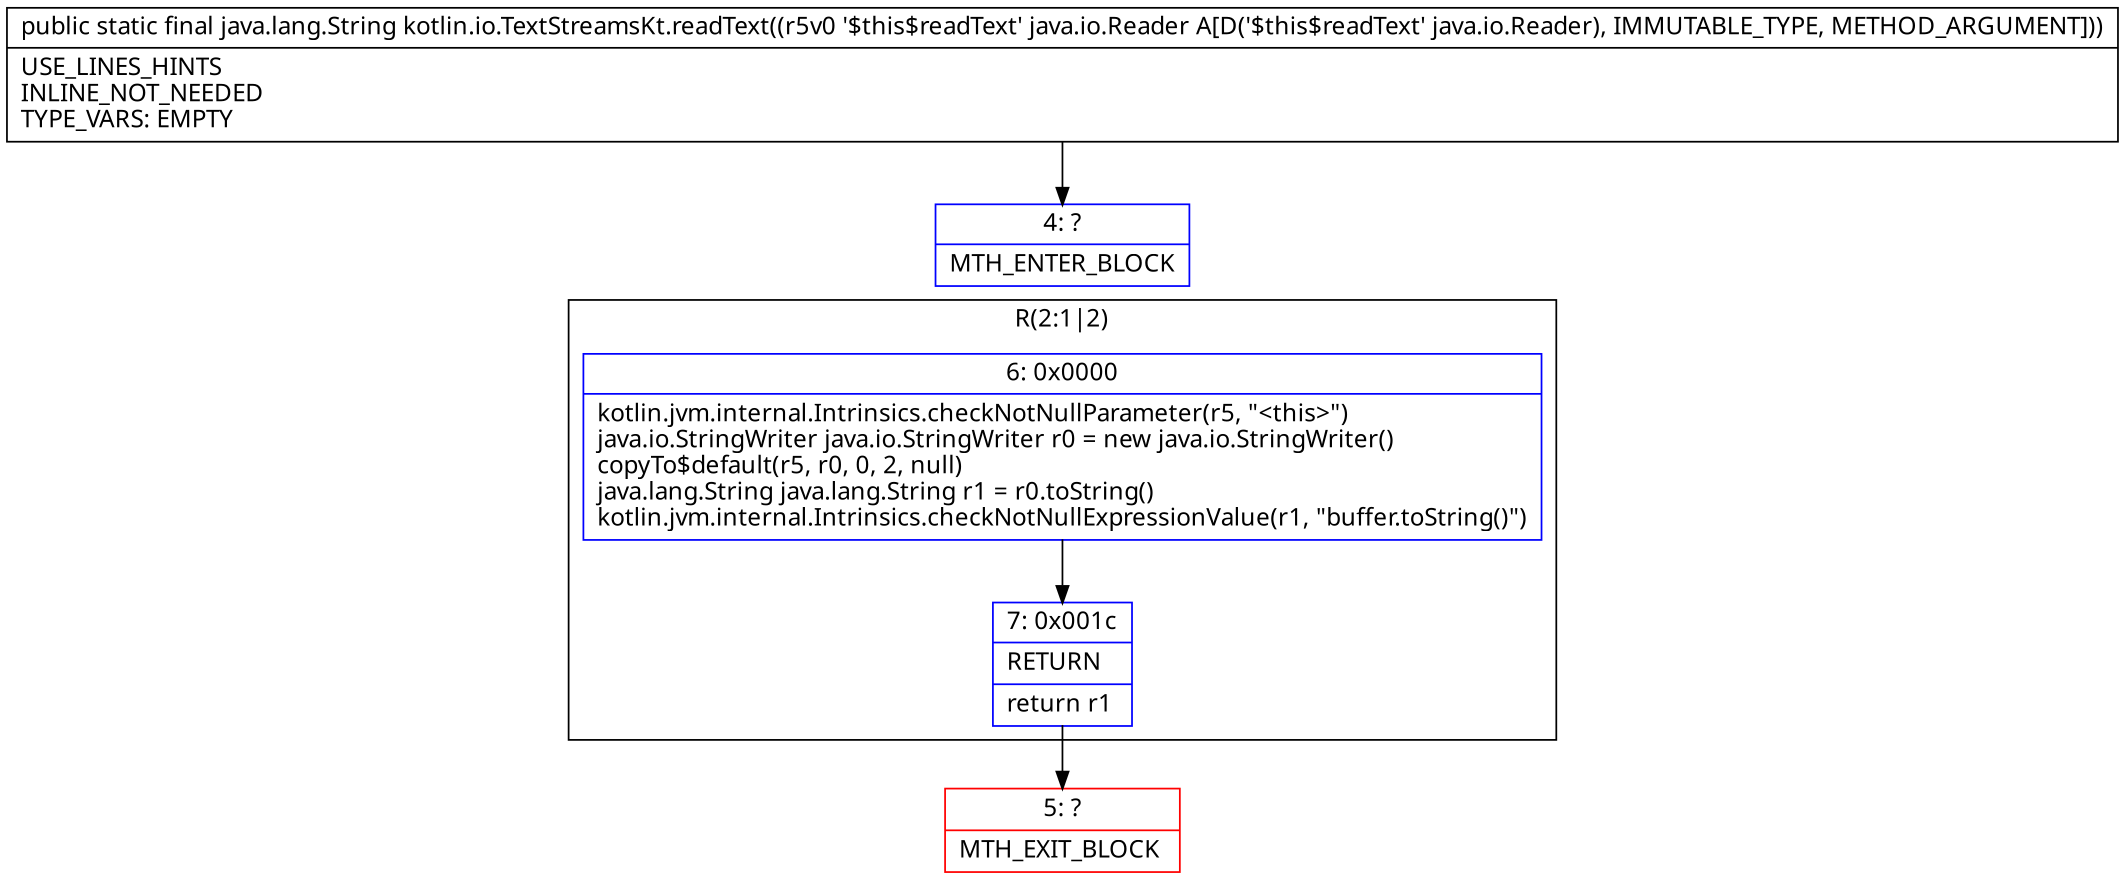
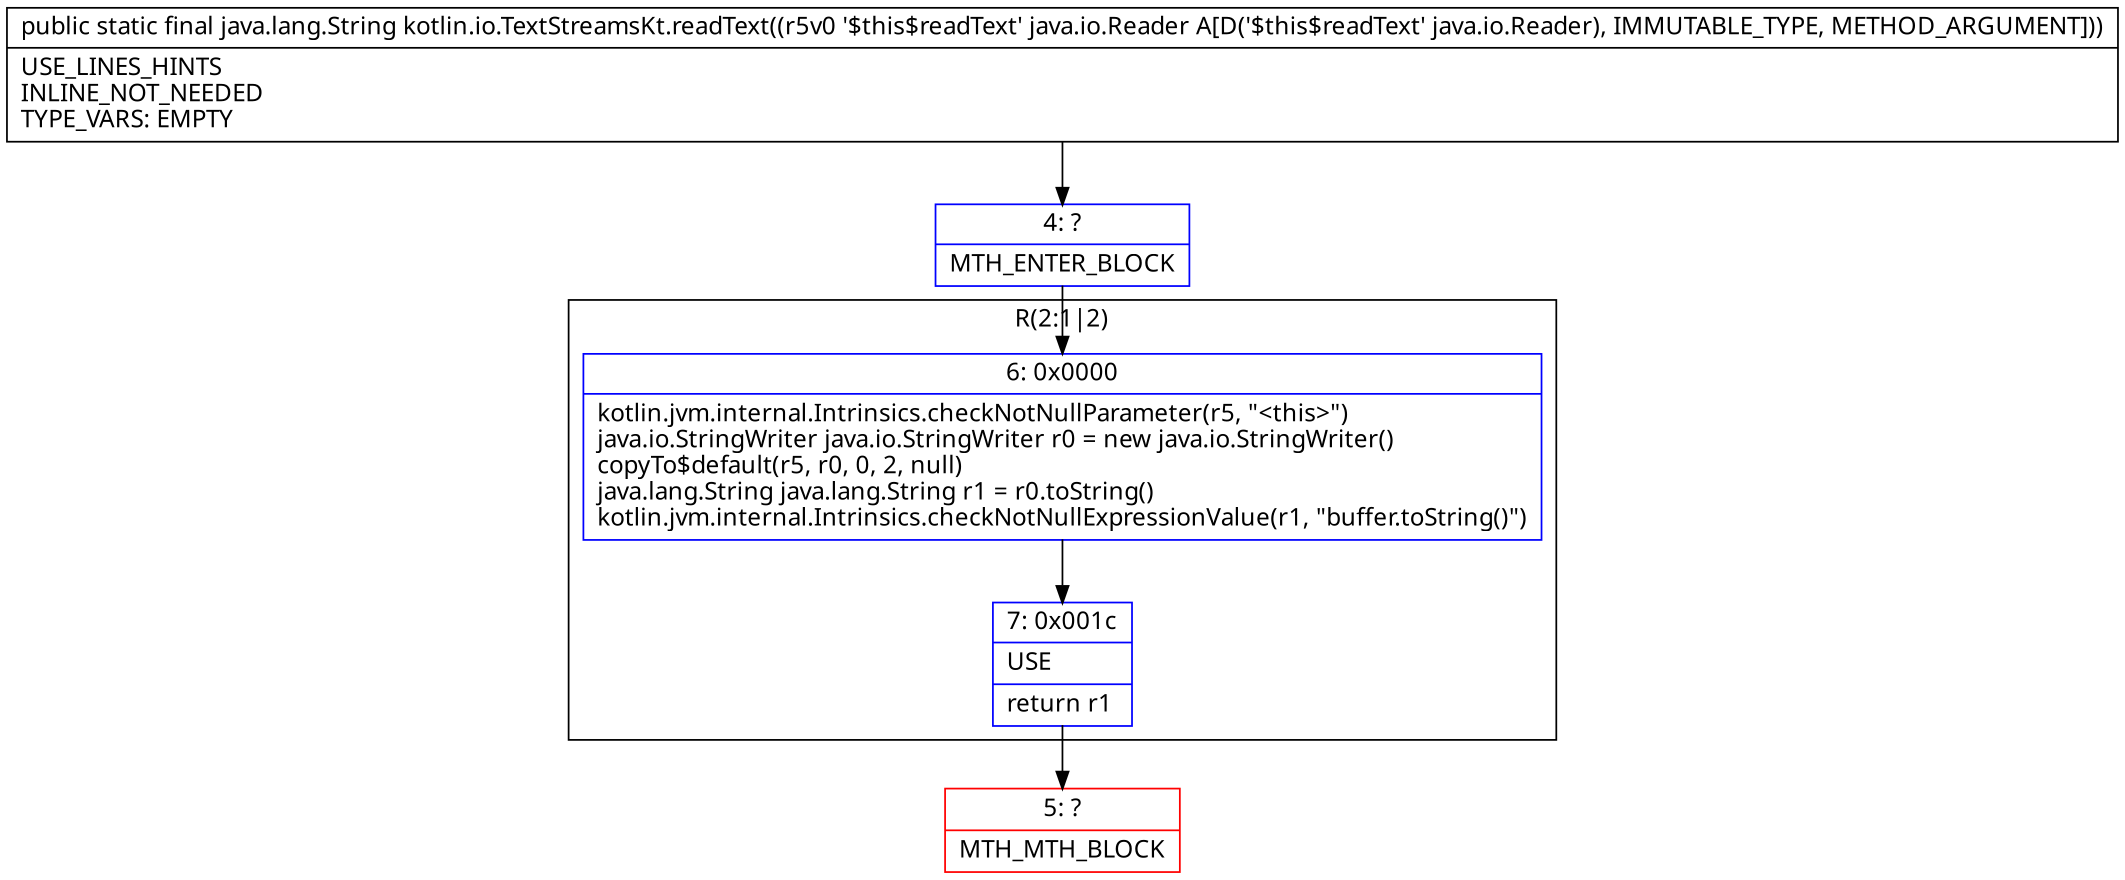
none -> (1062, 311)
(1055, 663) -> (1029, 663)
(1060, 850) -> (1062, 850)
